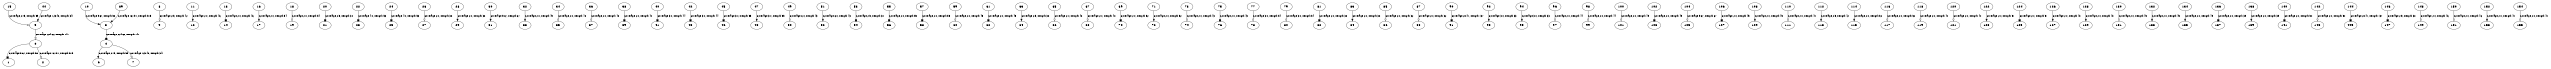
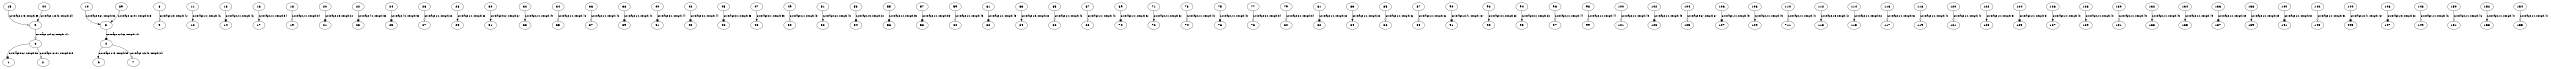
(1788, 25) -> (1788, 25)
